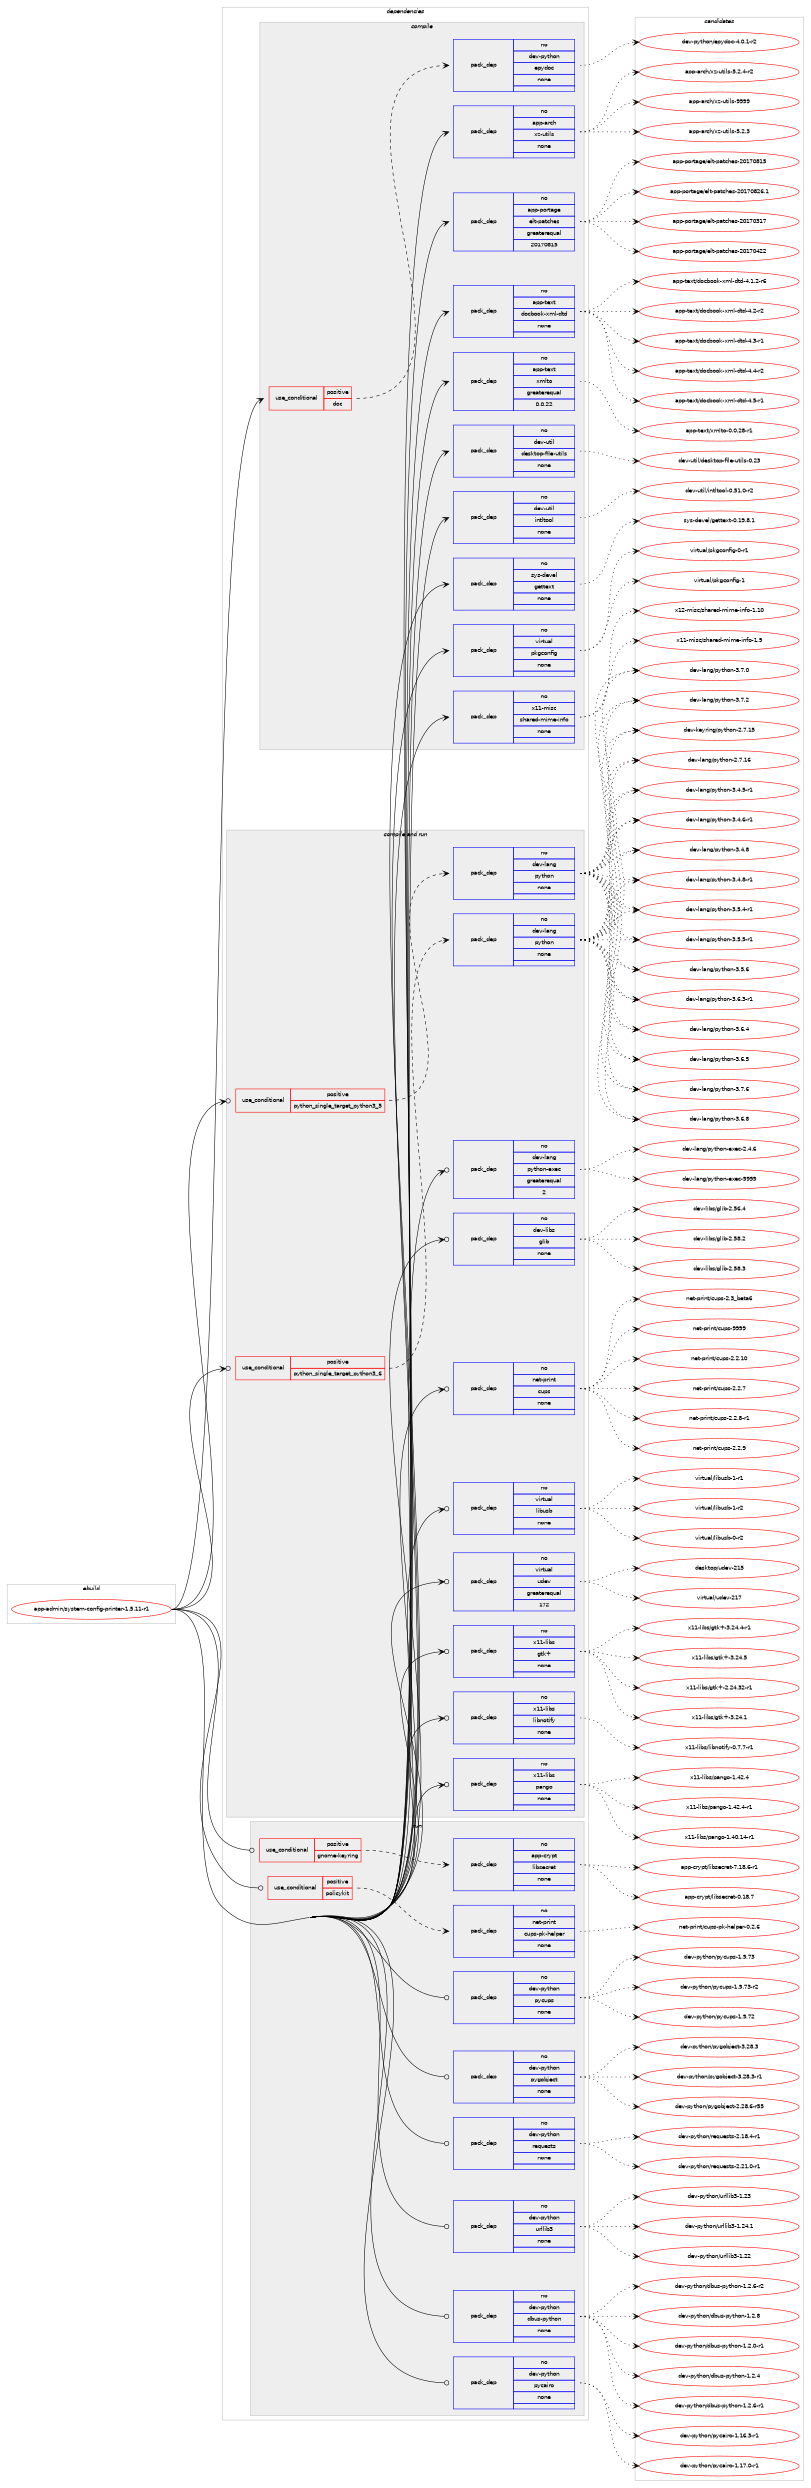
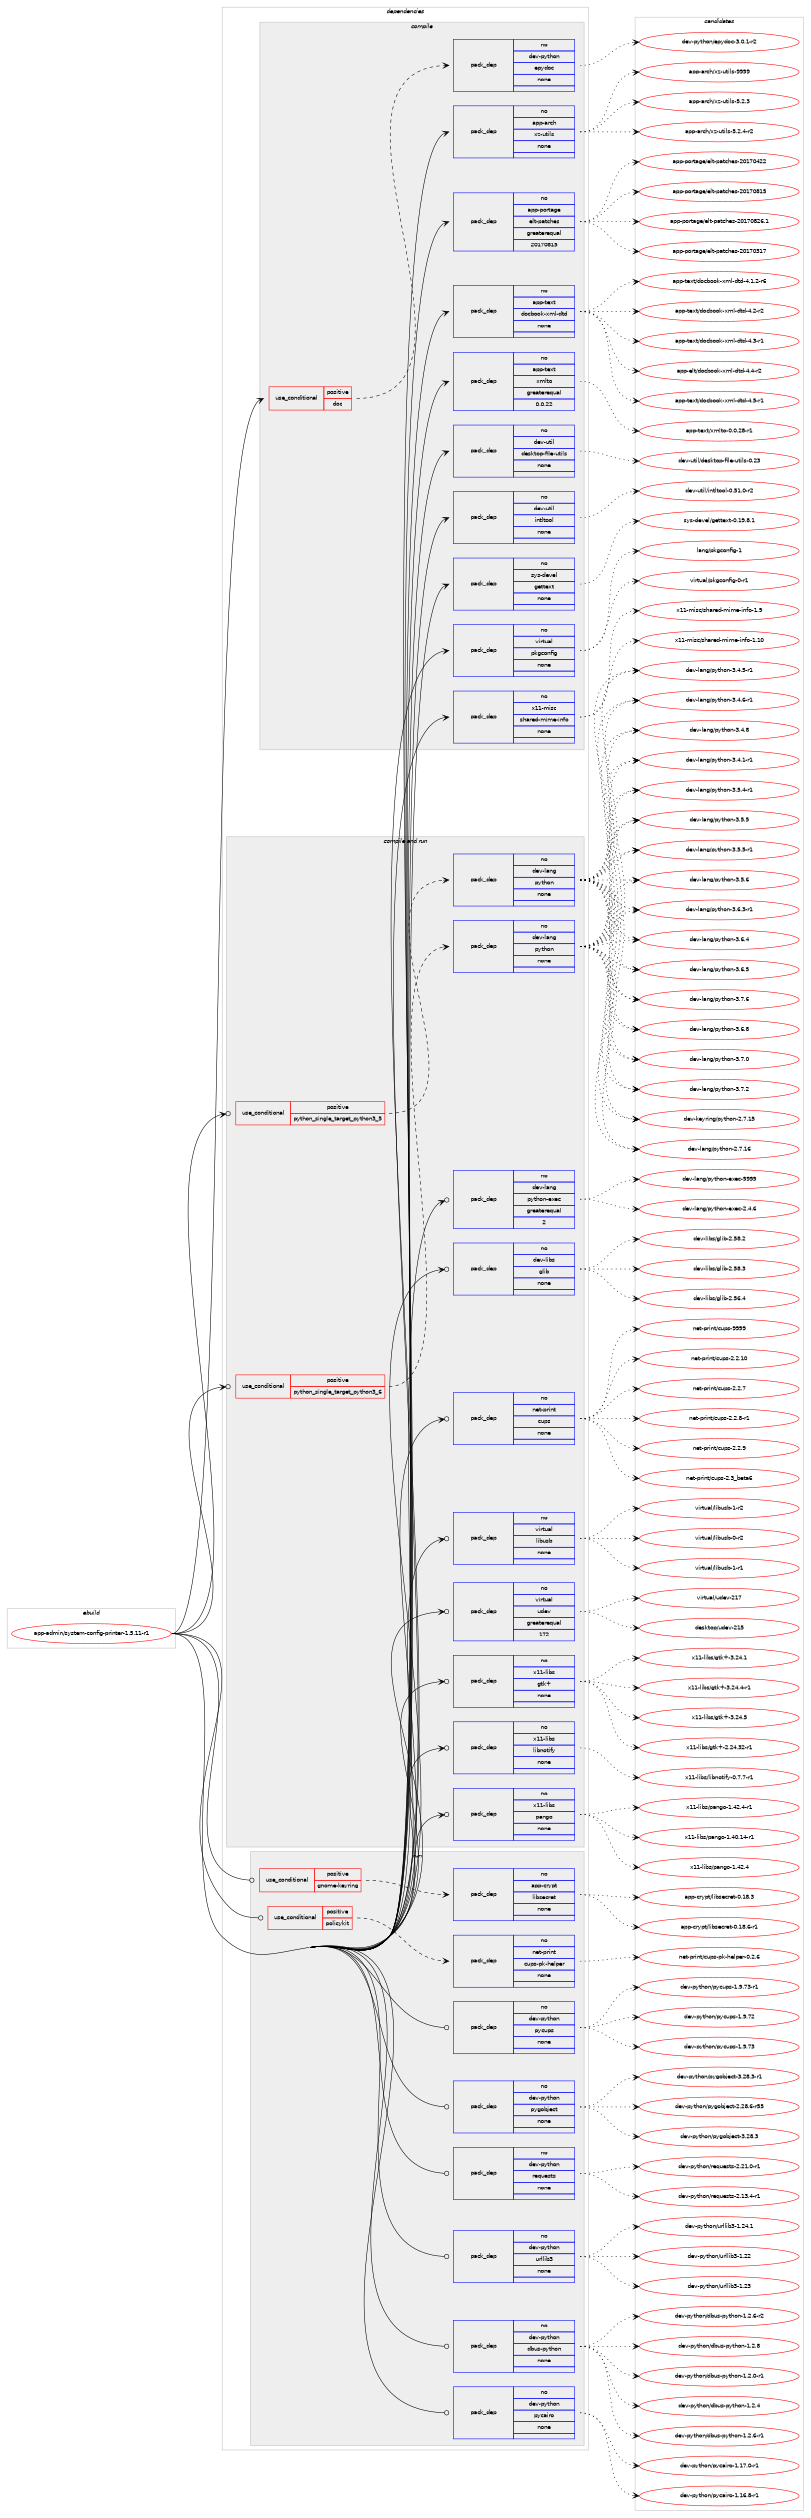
(719, 42) -> (719, 42)
(719, 371) -> (719, 371)
(719, 581) -> (719, 551)
(719, 611) -> (719, 641)
none -> (719, 820)
(719, 880) -> (719, 760)
(719, 1868) -> (719, 1927)
(719, 1897) -> (719, 1897)
(719, 1987) -> (719, 1987)
(719, 2137) -> (719, 2197)
(719, 2436) -> (719, 2496)
